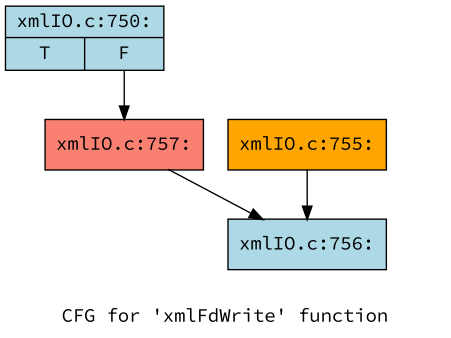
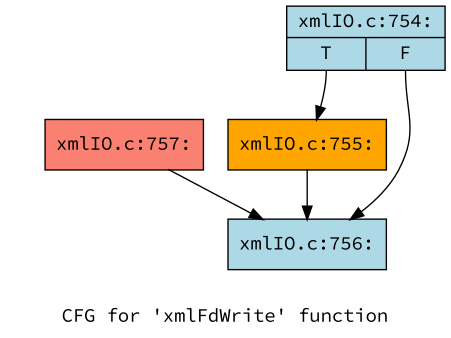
(85, 38) -> none
none -> (366, 38)
